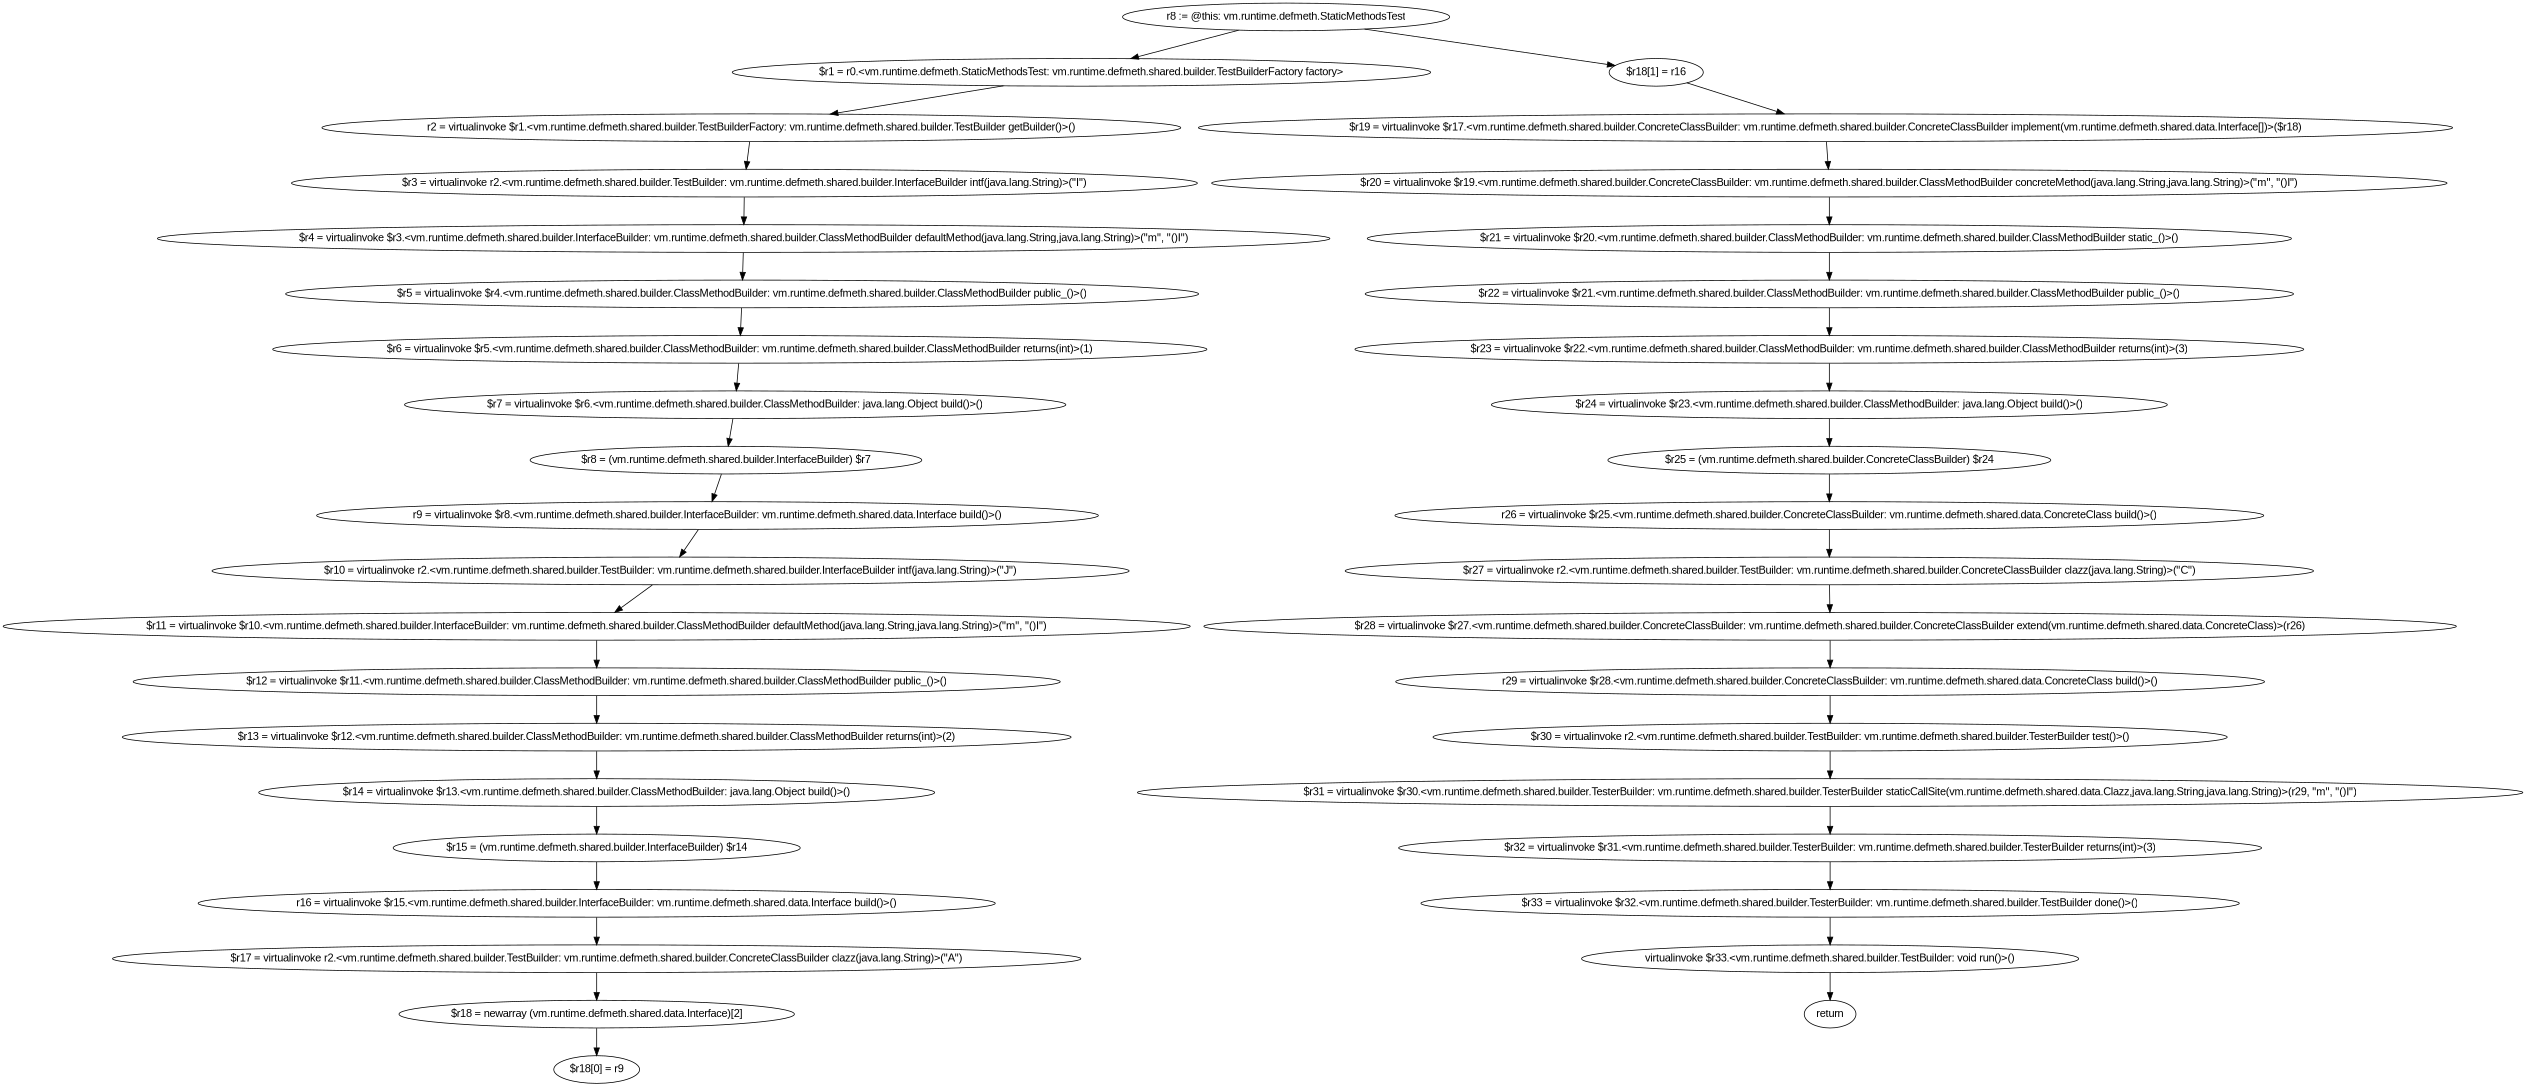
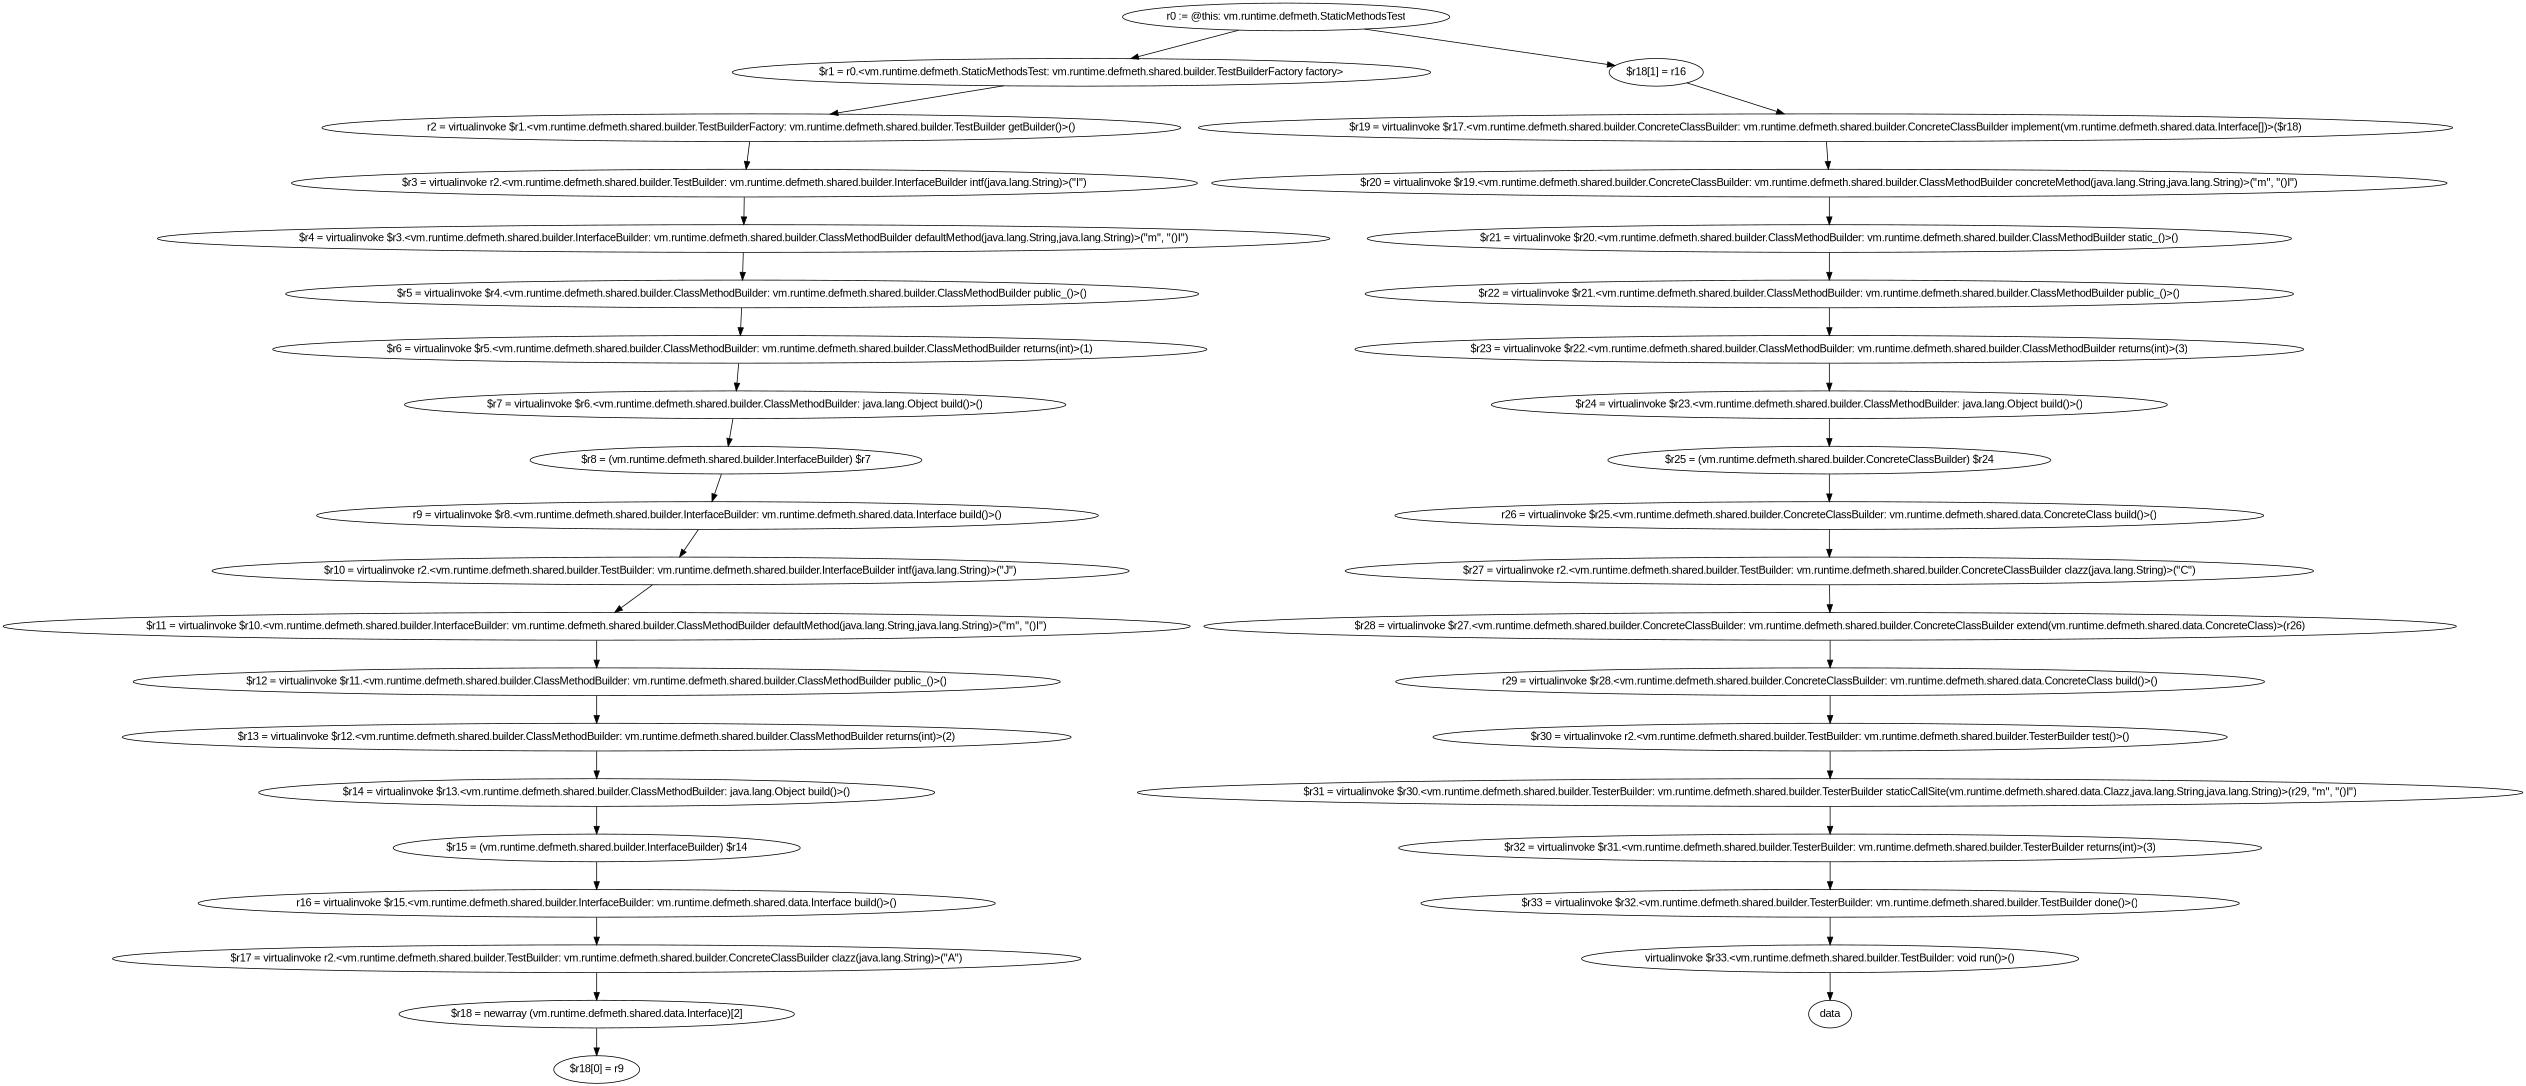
(1286, 17) -> (1286, 17)
(1830, 1014) -> (1830, 1014)
